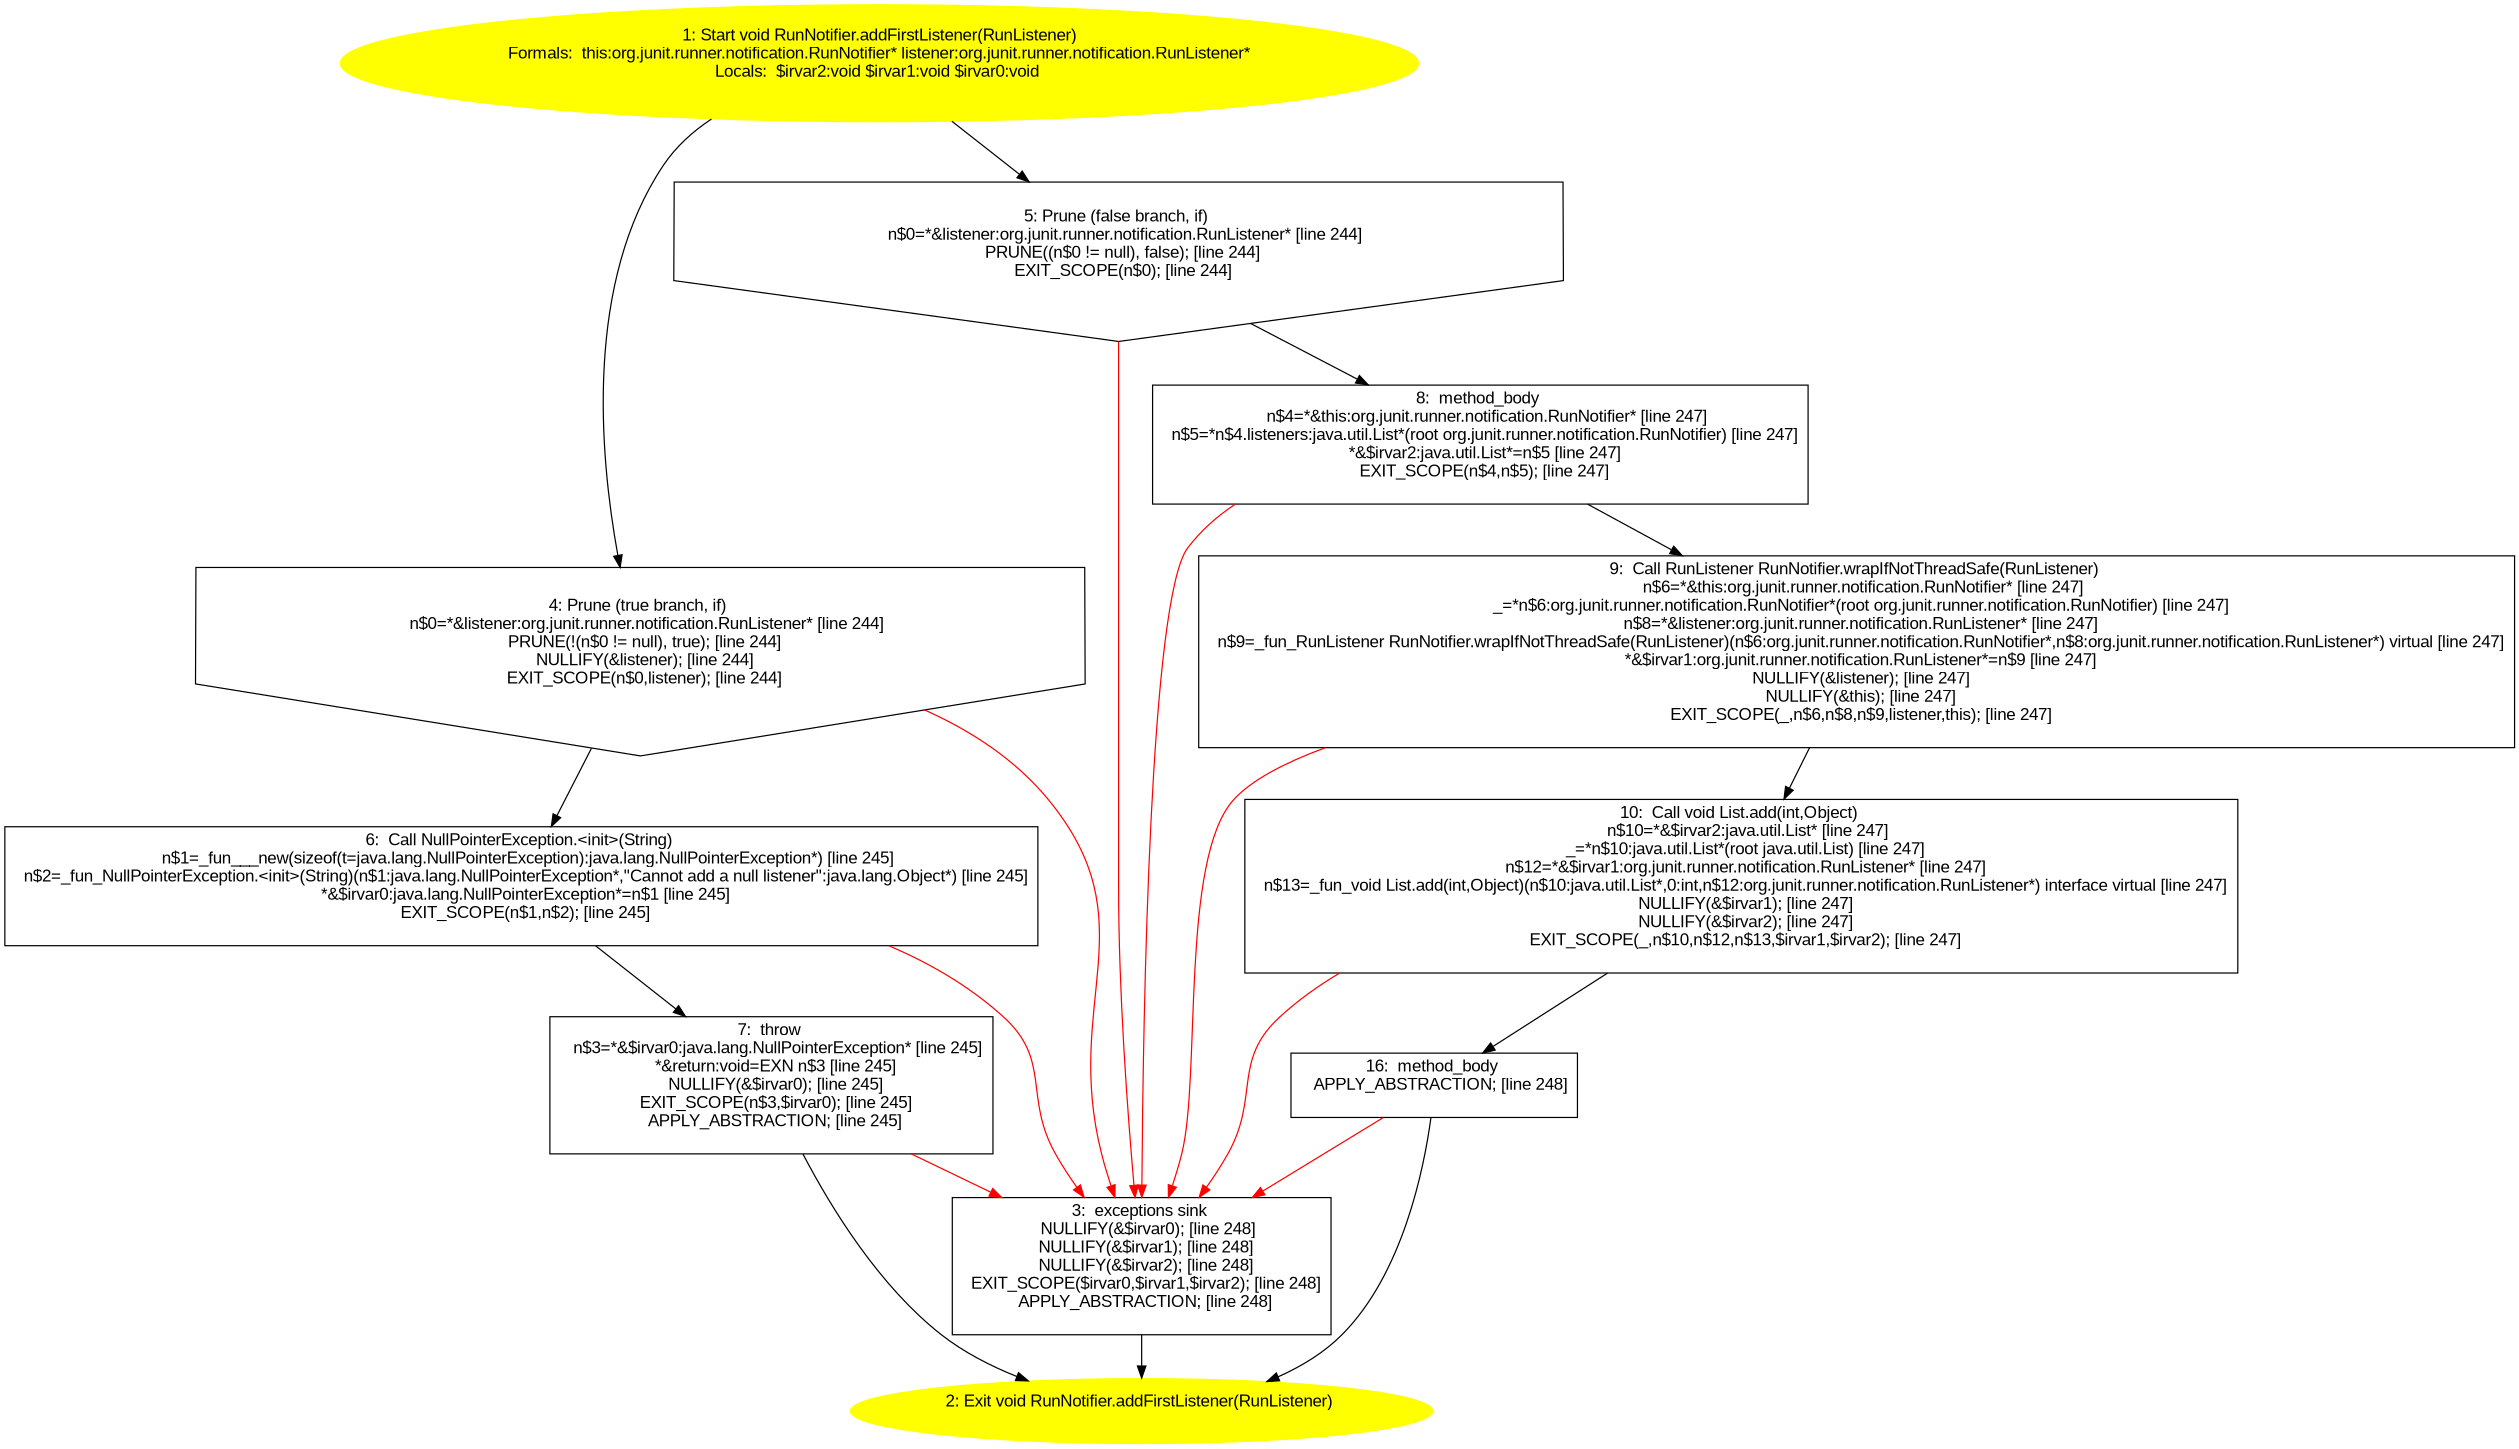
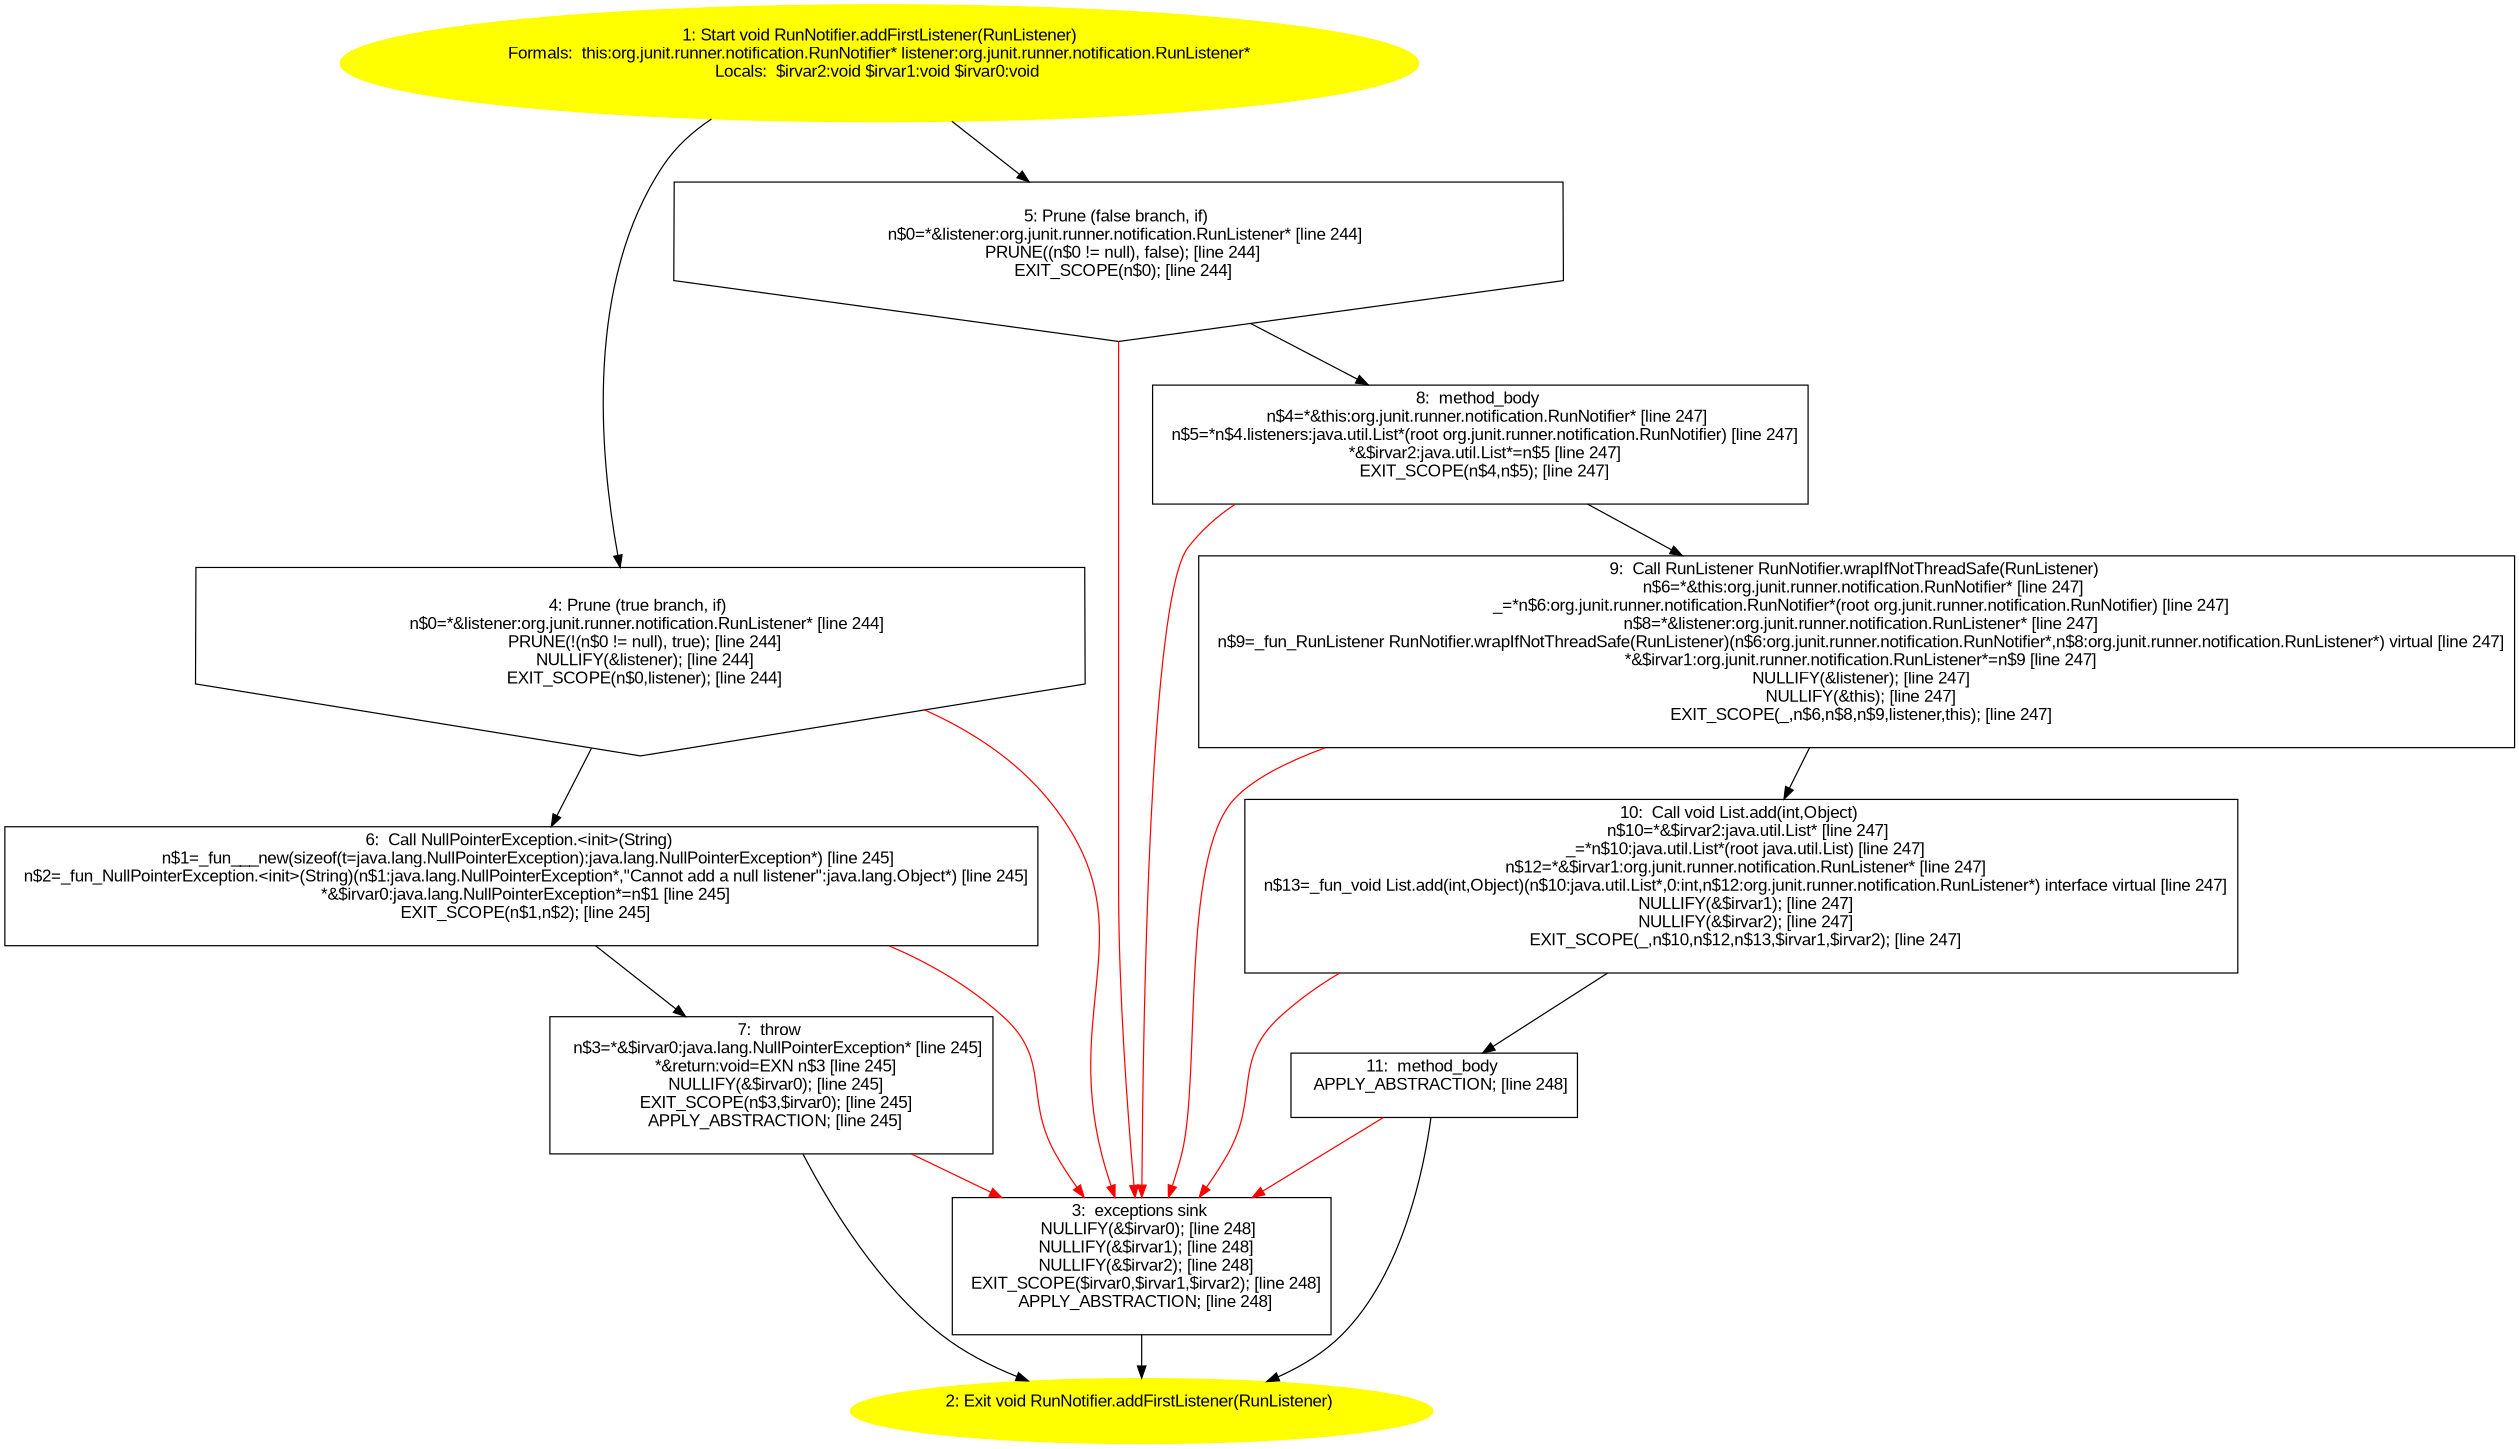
(1434, 1085) -> (1434, 1085)
